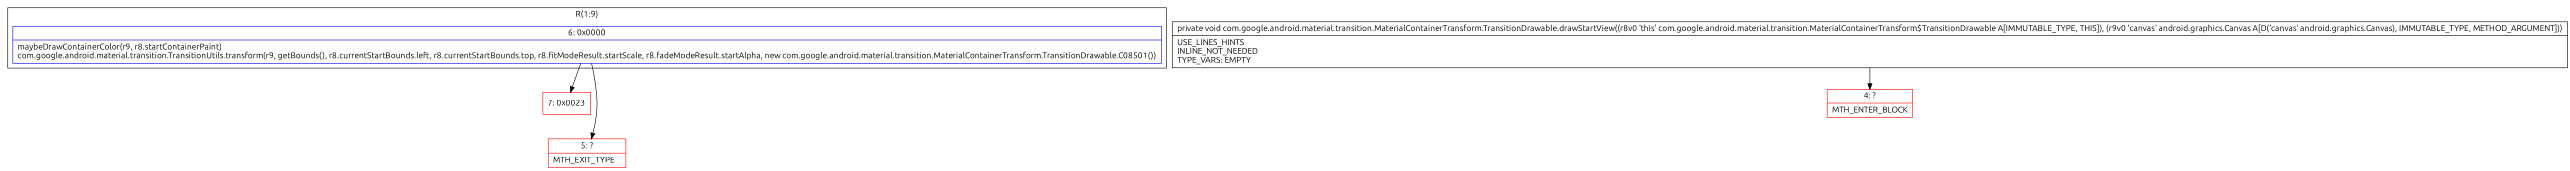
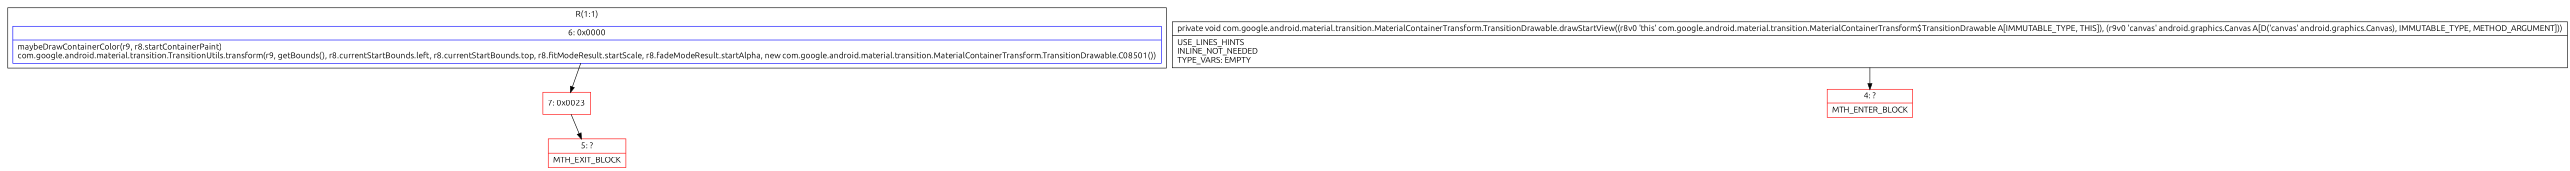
(587, 15) -> (587, 15)
(597, 98) -> (575, 124)
(584, 160) -> (587, 160)
